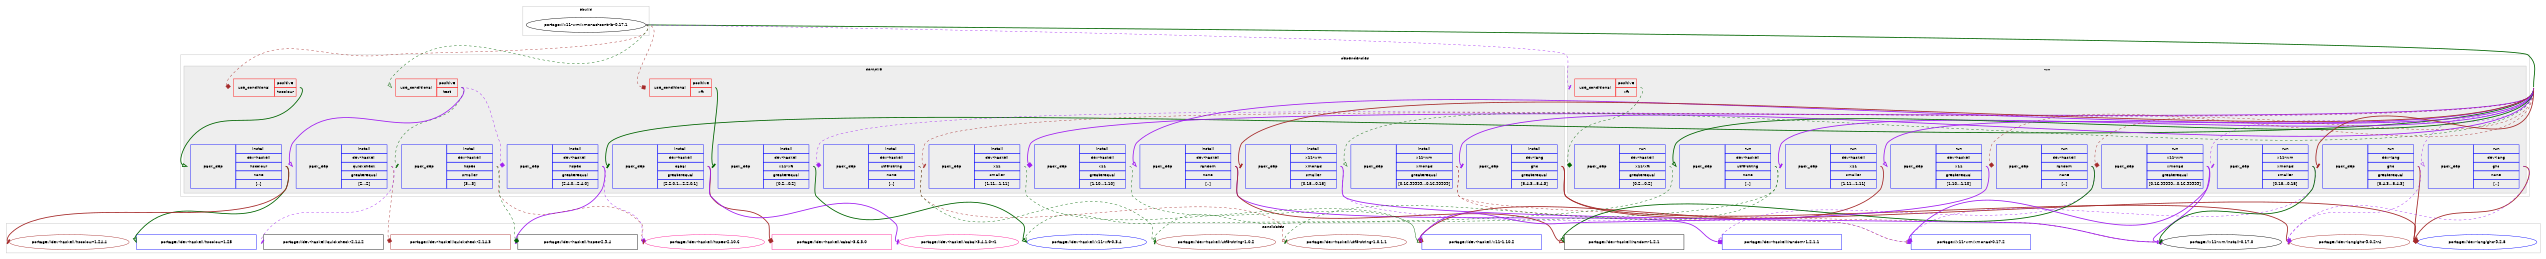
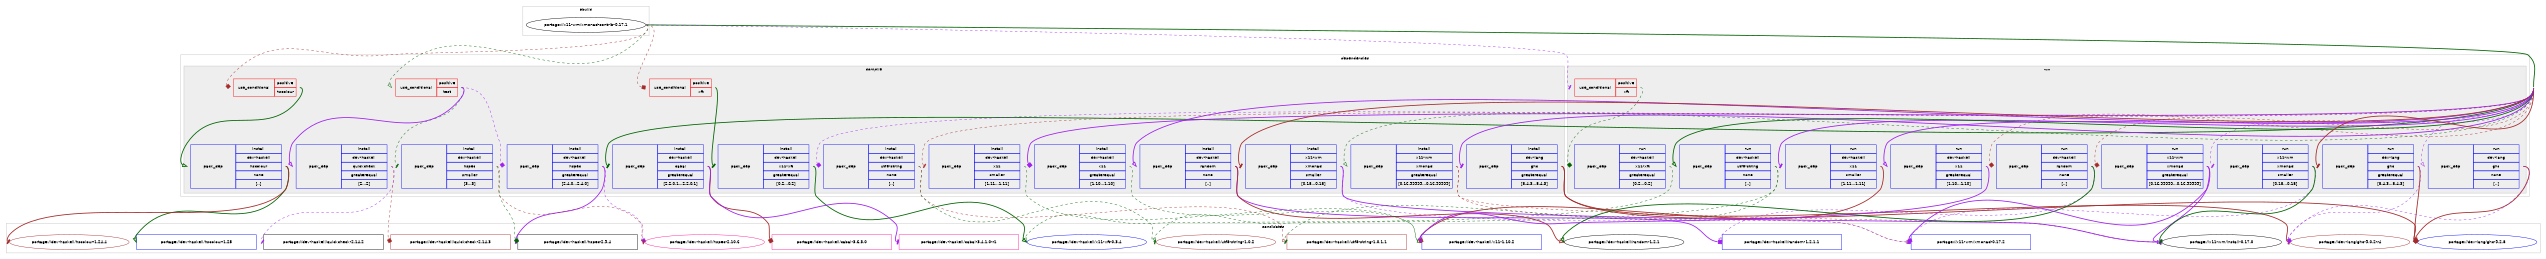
(959, 242) -> (959, 242)
(1347, 242) -> (1347, 242)
(1624, 242) -> (1624, 242)
